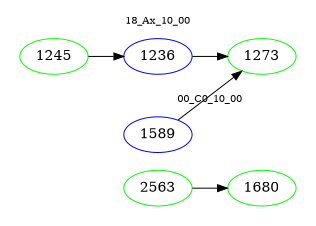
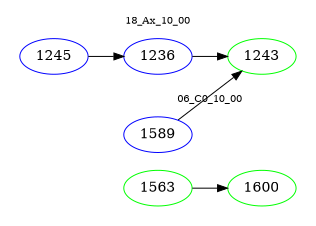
(54, 56) -> (54, 56)
(262, 56) -> (262, 56)
(210, 100) -> (210, 100)
(158, 188) -> (158, 188)
(262, 188) -> (262, 188)
